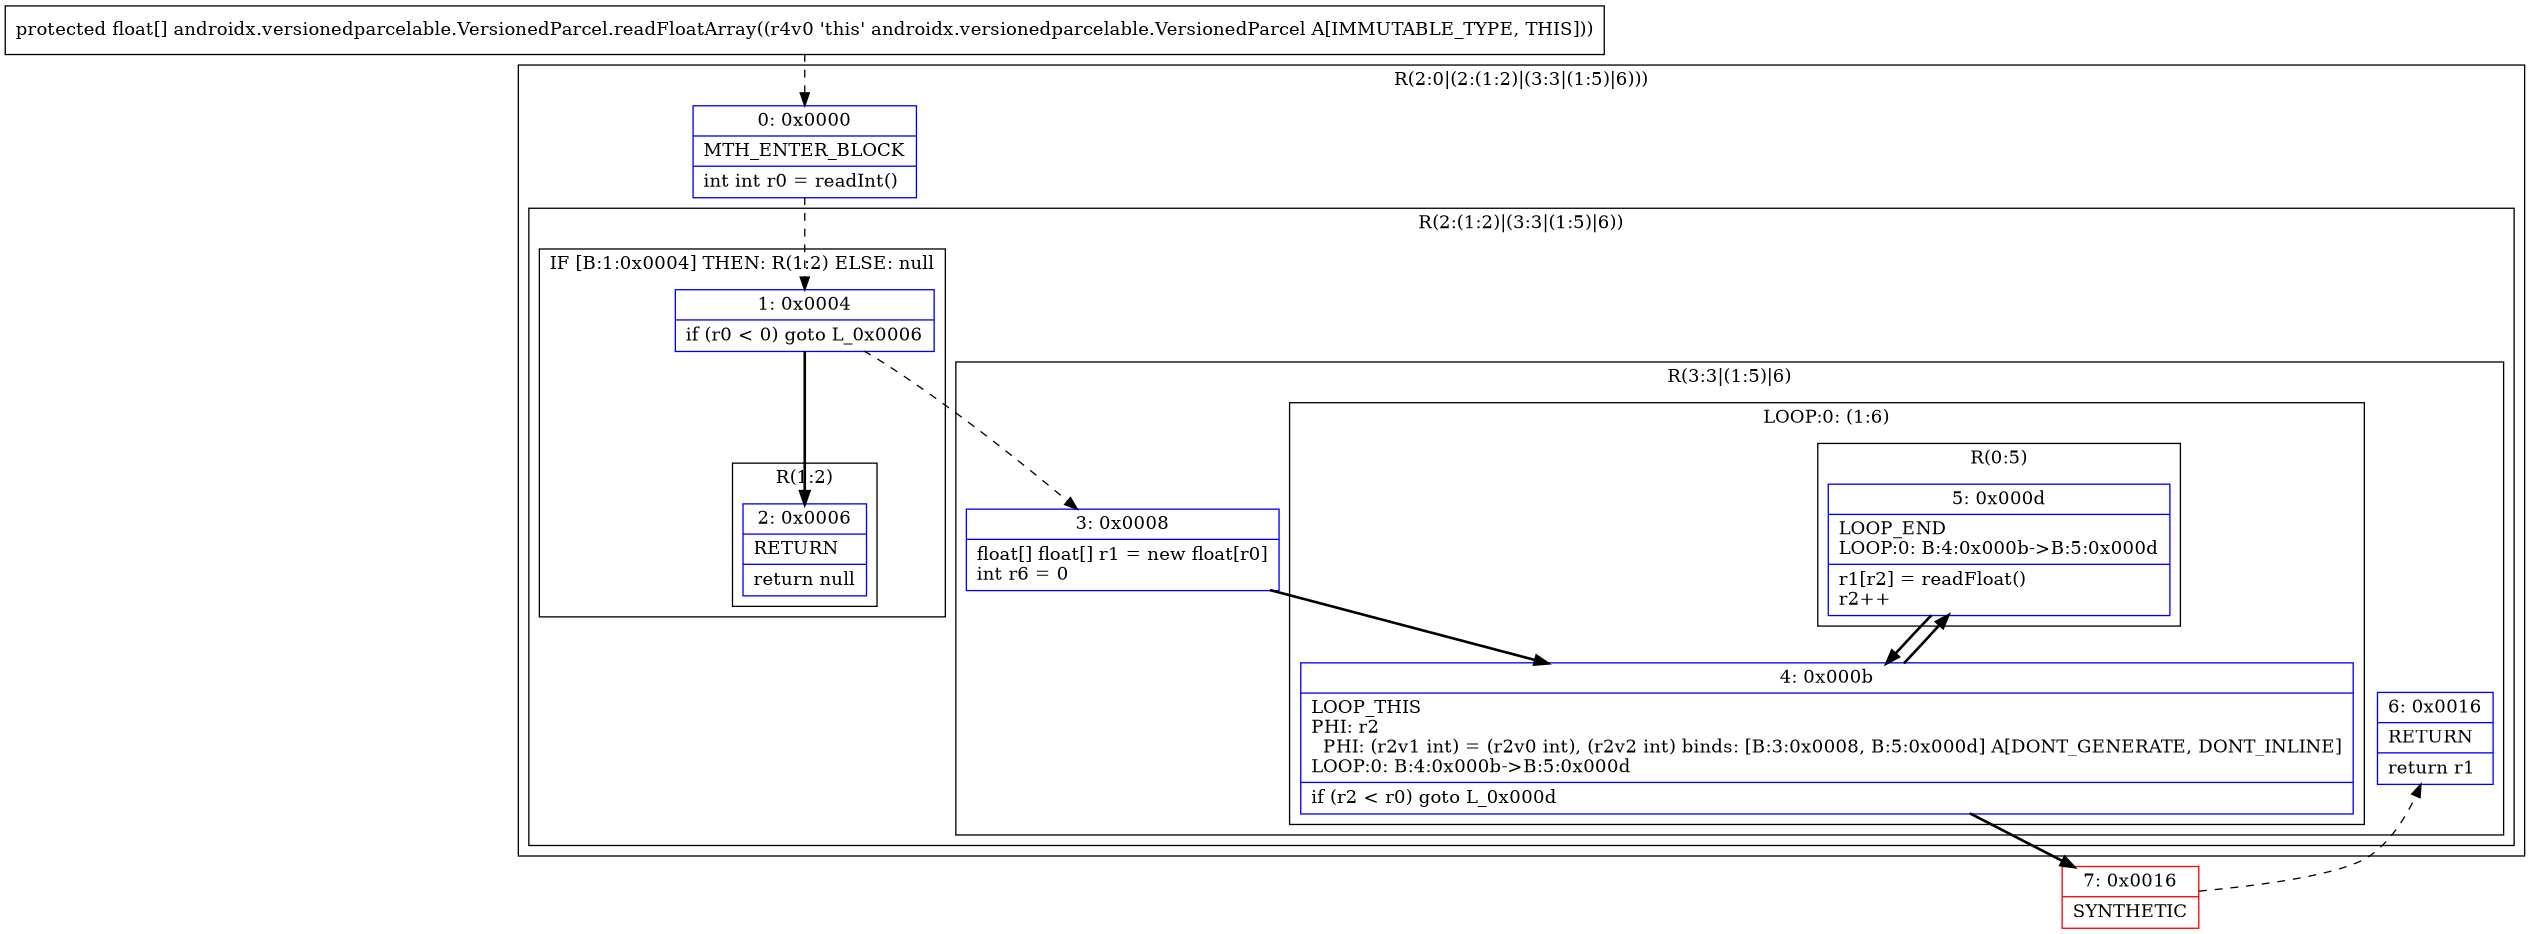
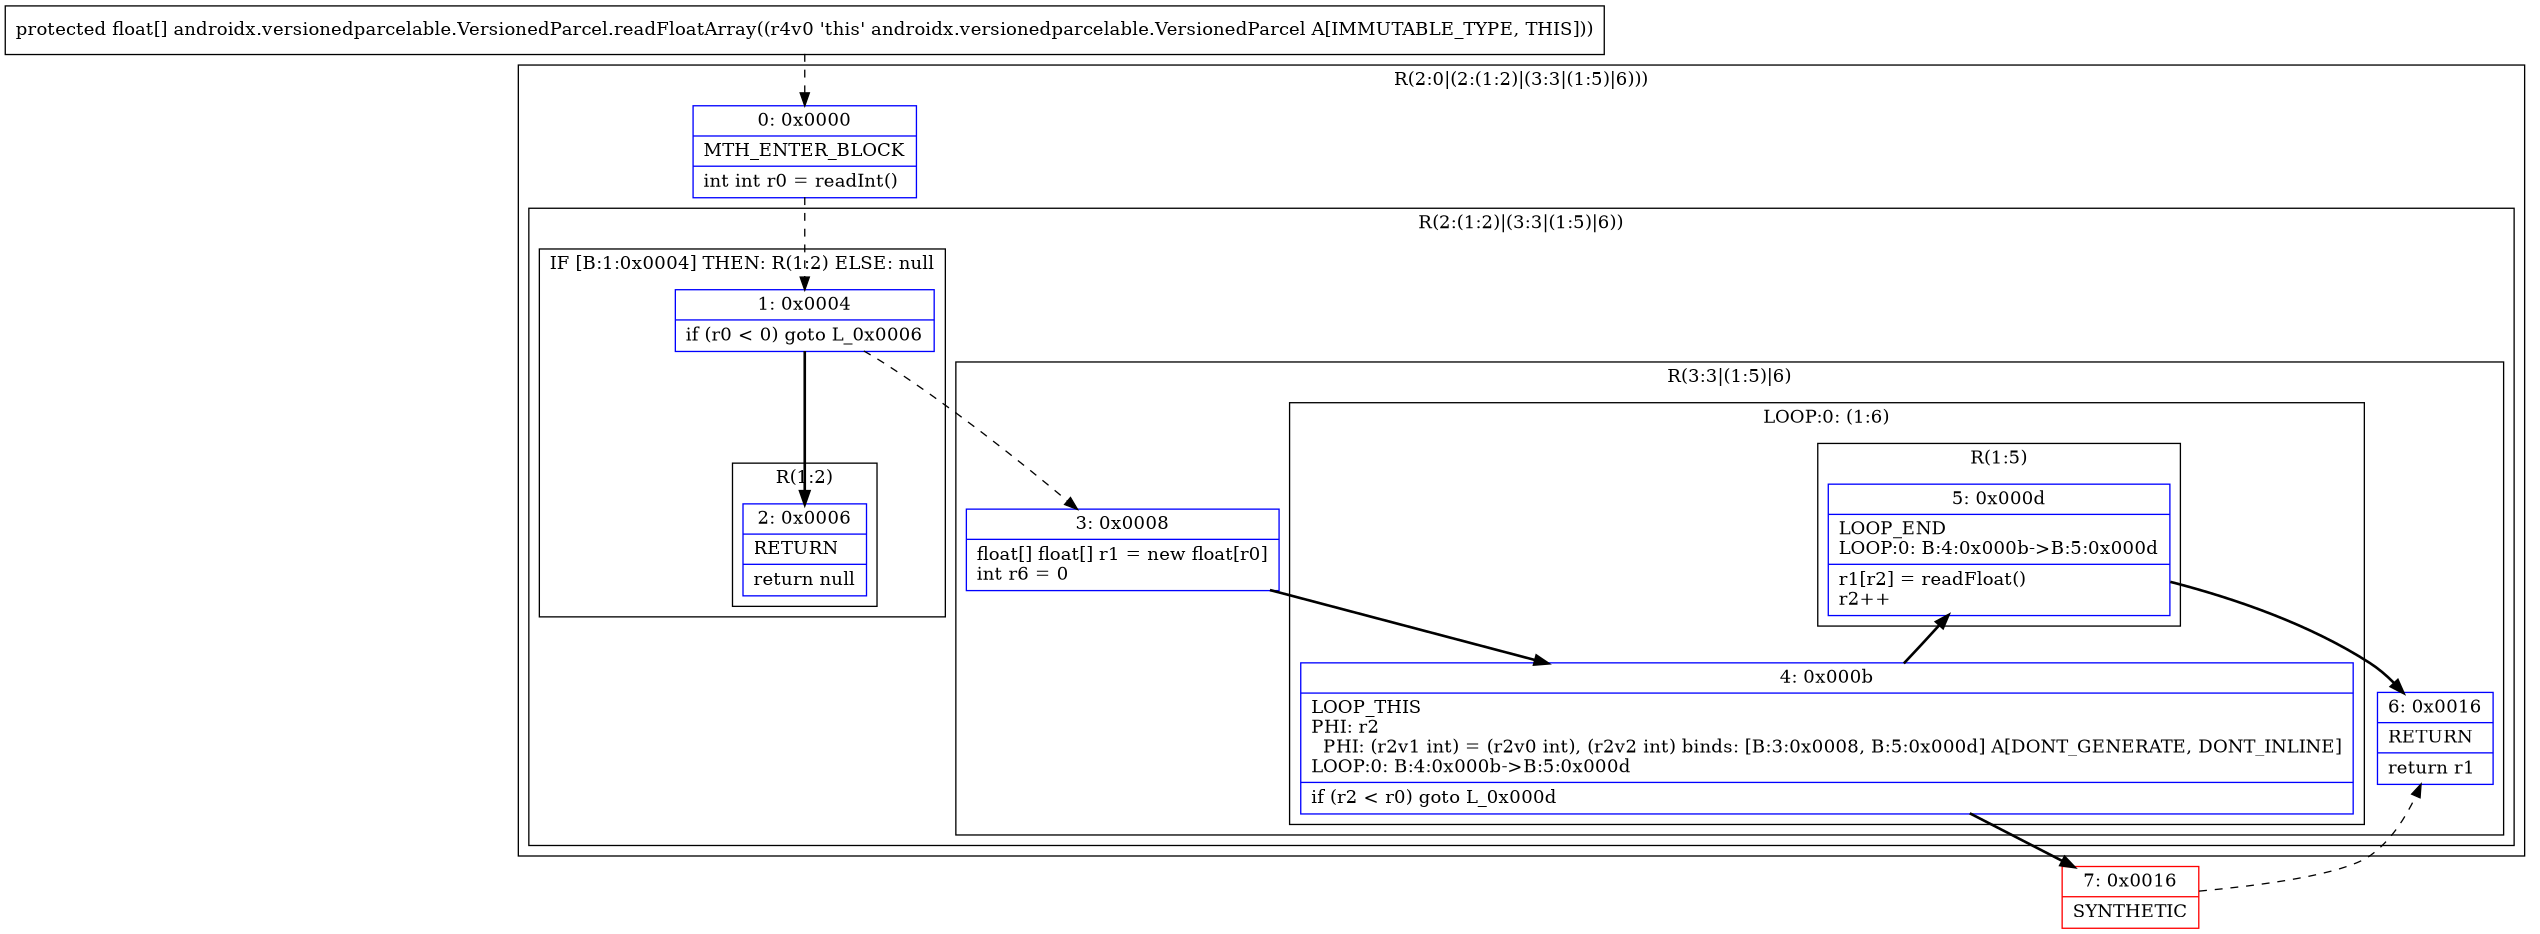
(1999, 459) -> (1999, 459)
(1913, 634) -> (2288, 621)
